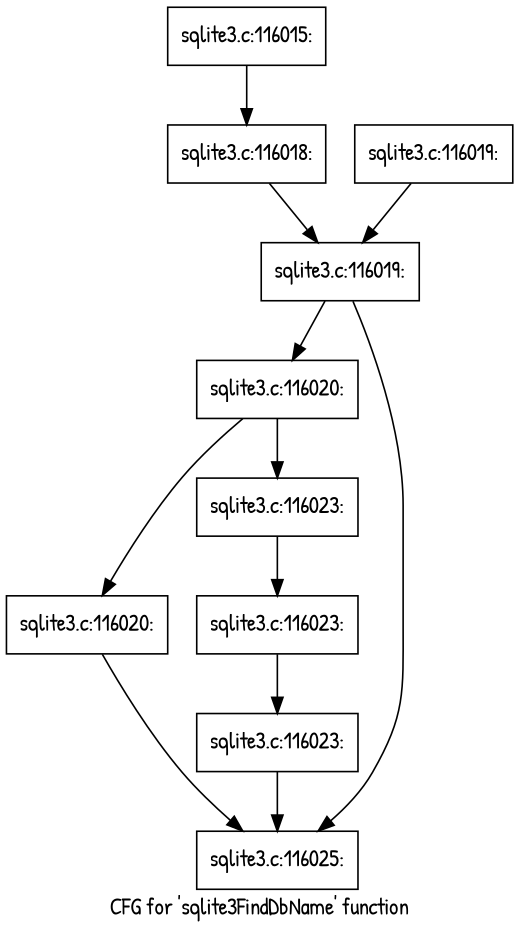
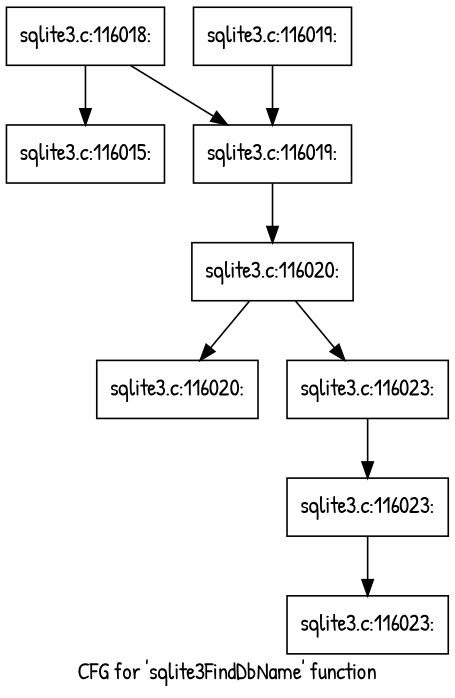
(247, 87) -> (85, 87)
(277, 860) -> none
